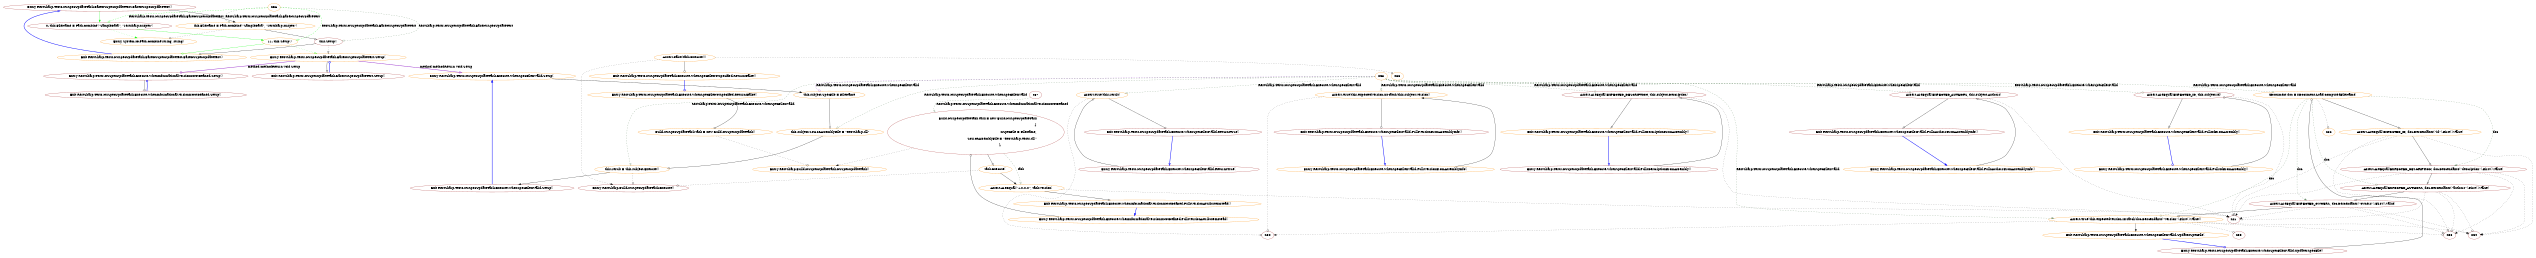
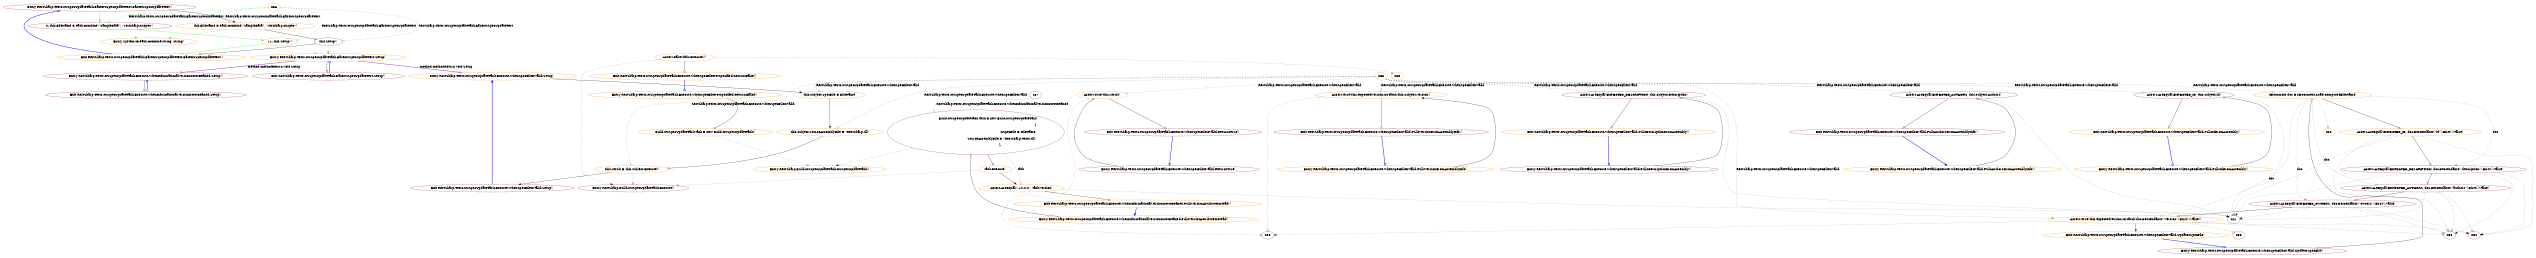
(830, 113) -> (830, 112)
